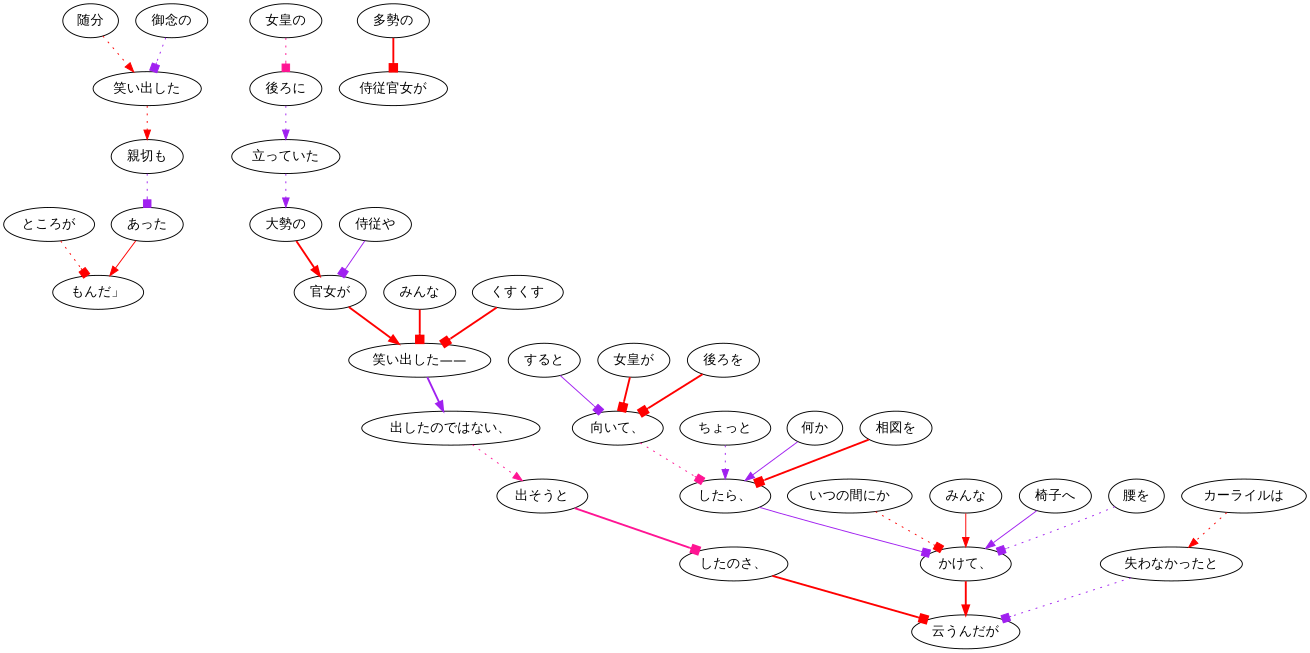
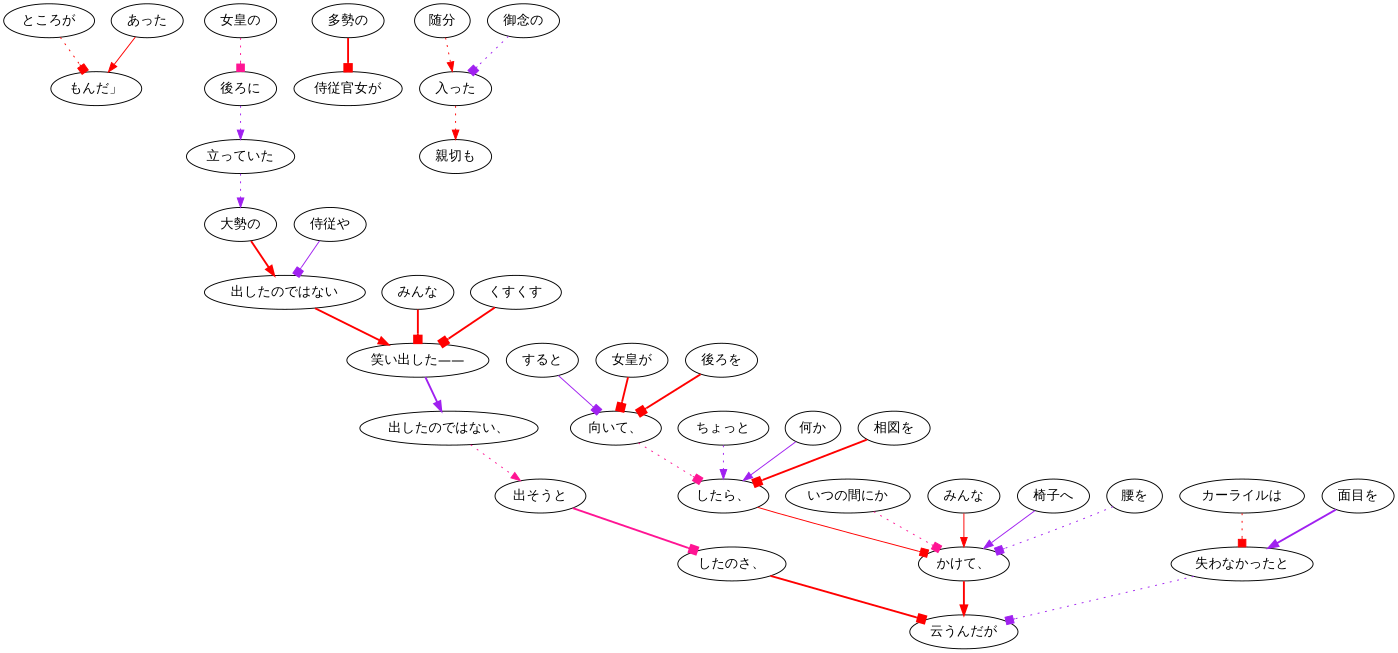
(147, 89) -> (456, 89)
(147, 186) -> none
(330, 292) -> (285, 292)
none -> (1358, 496)
(1211, 527) -> (1242, 525)
(904, 528) -> (903, 528)
(840, 530) -> (838, 530)
